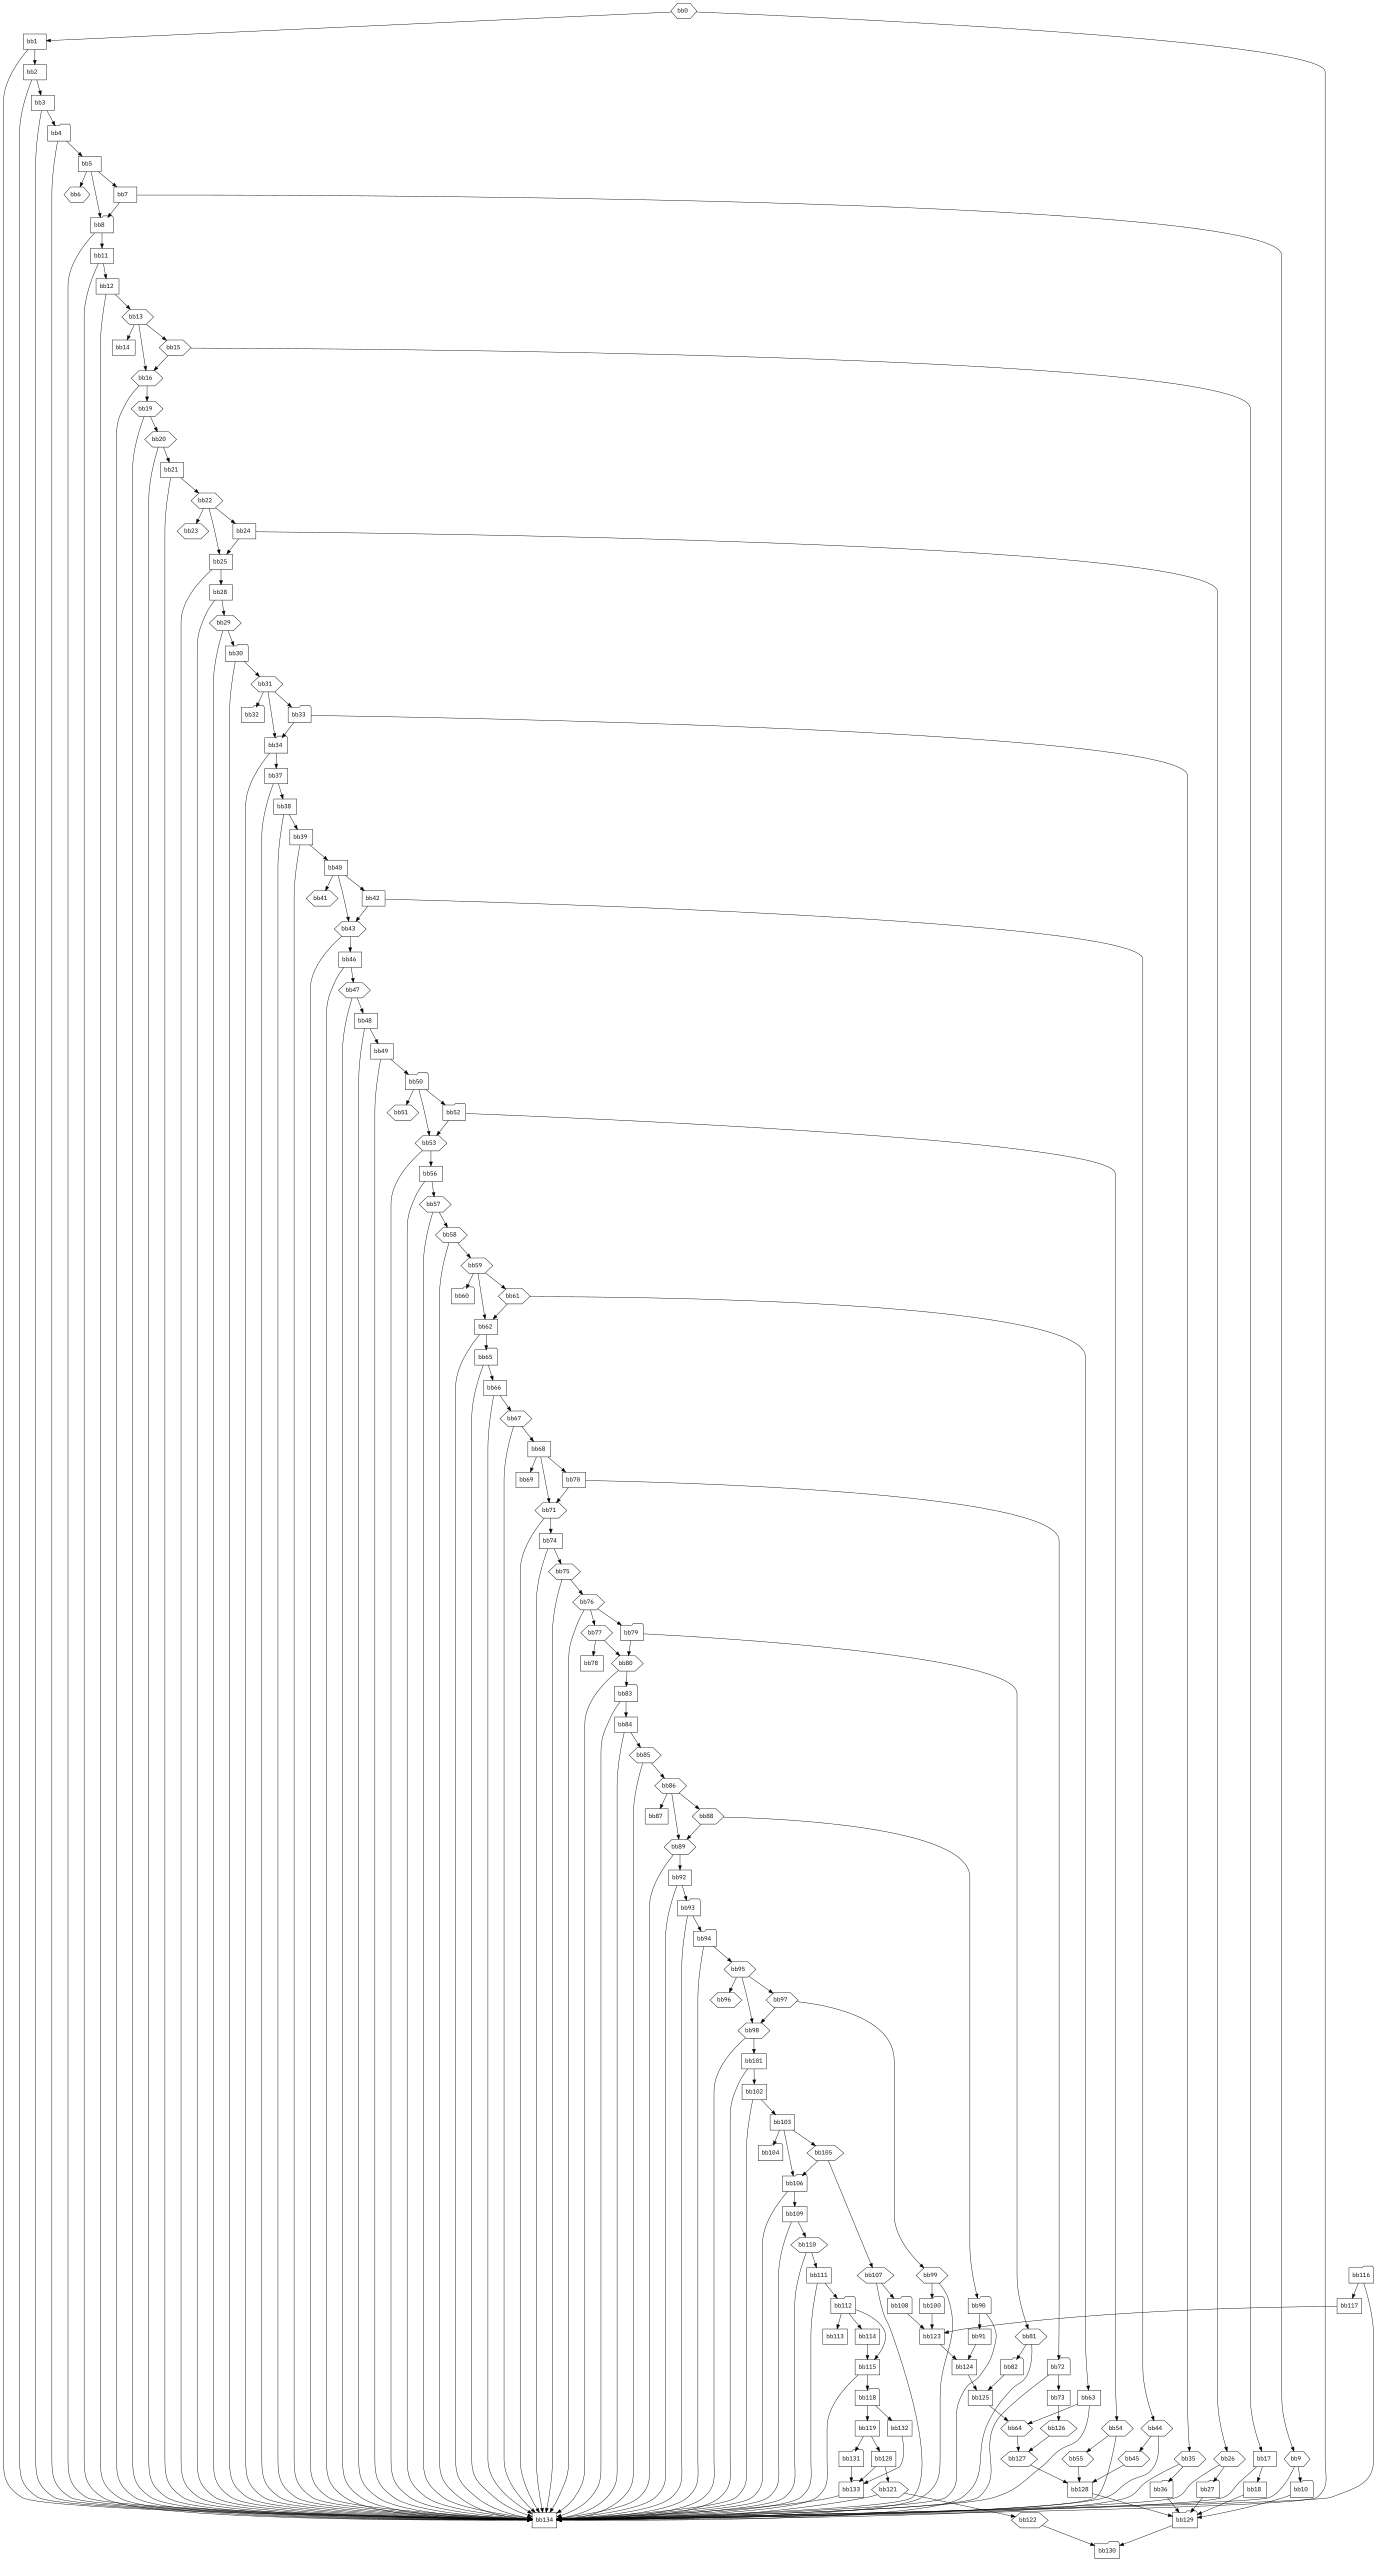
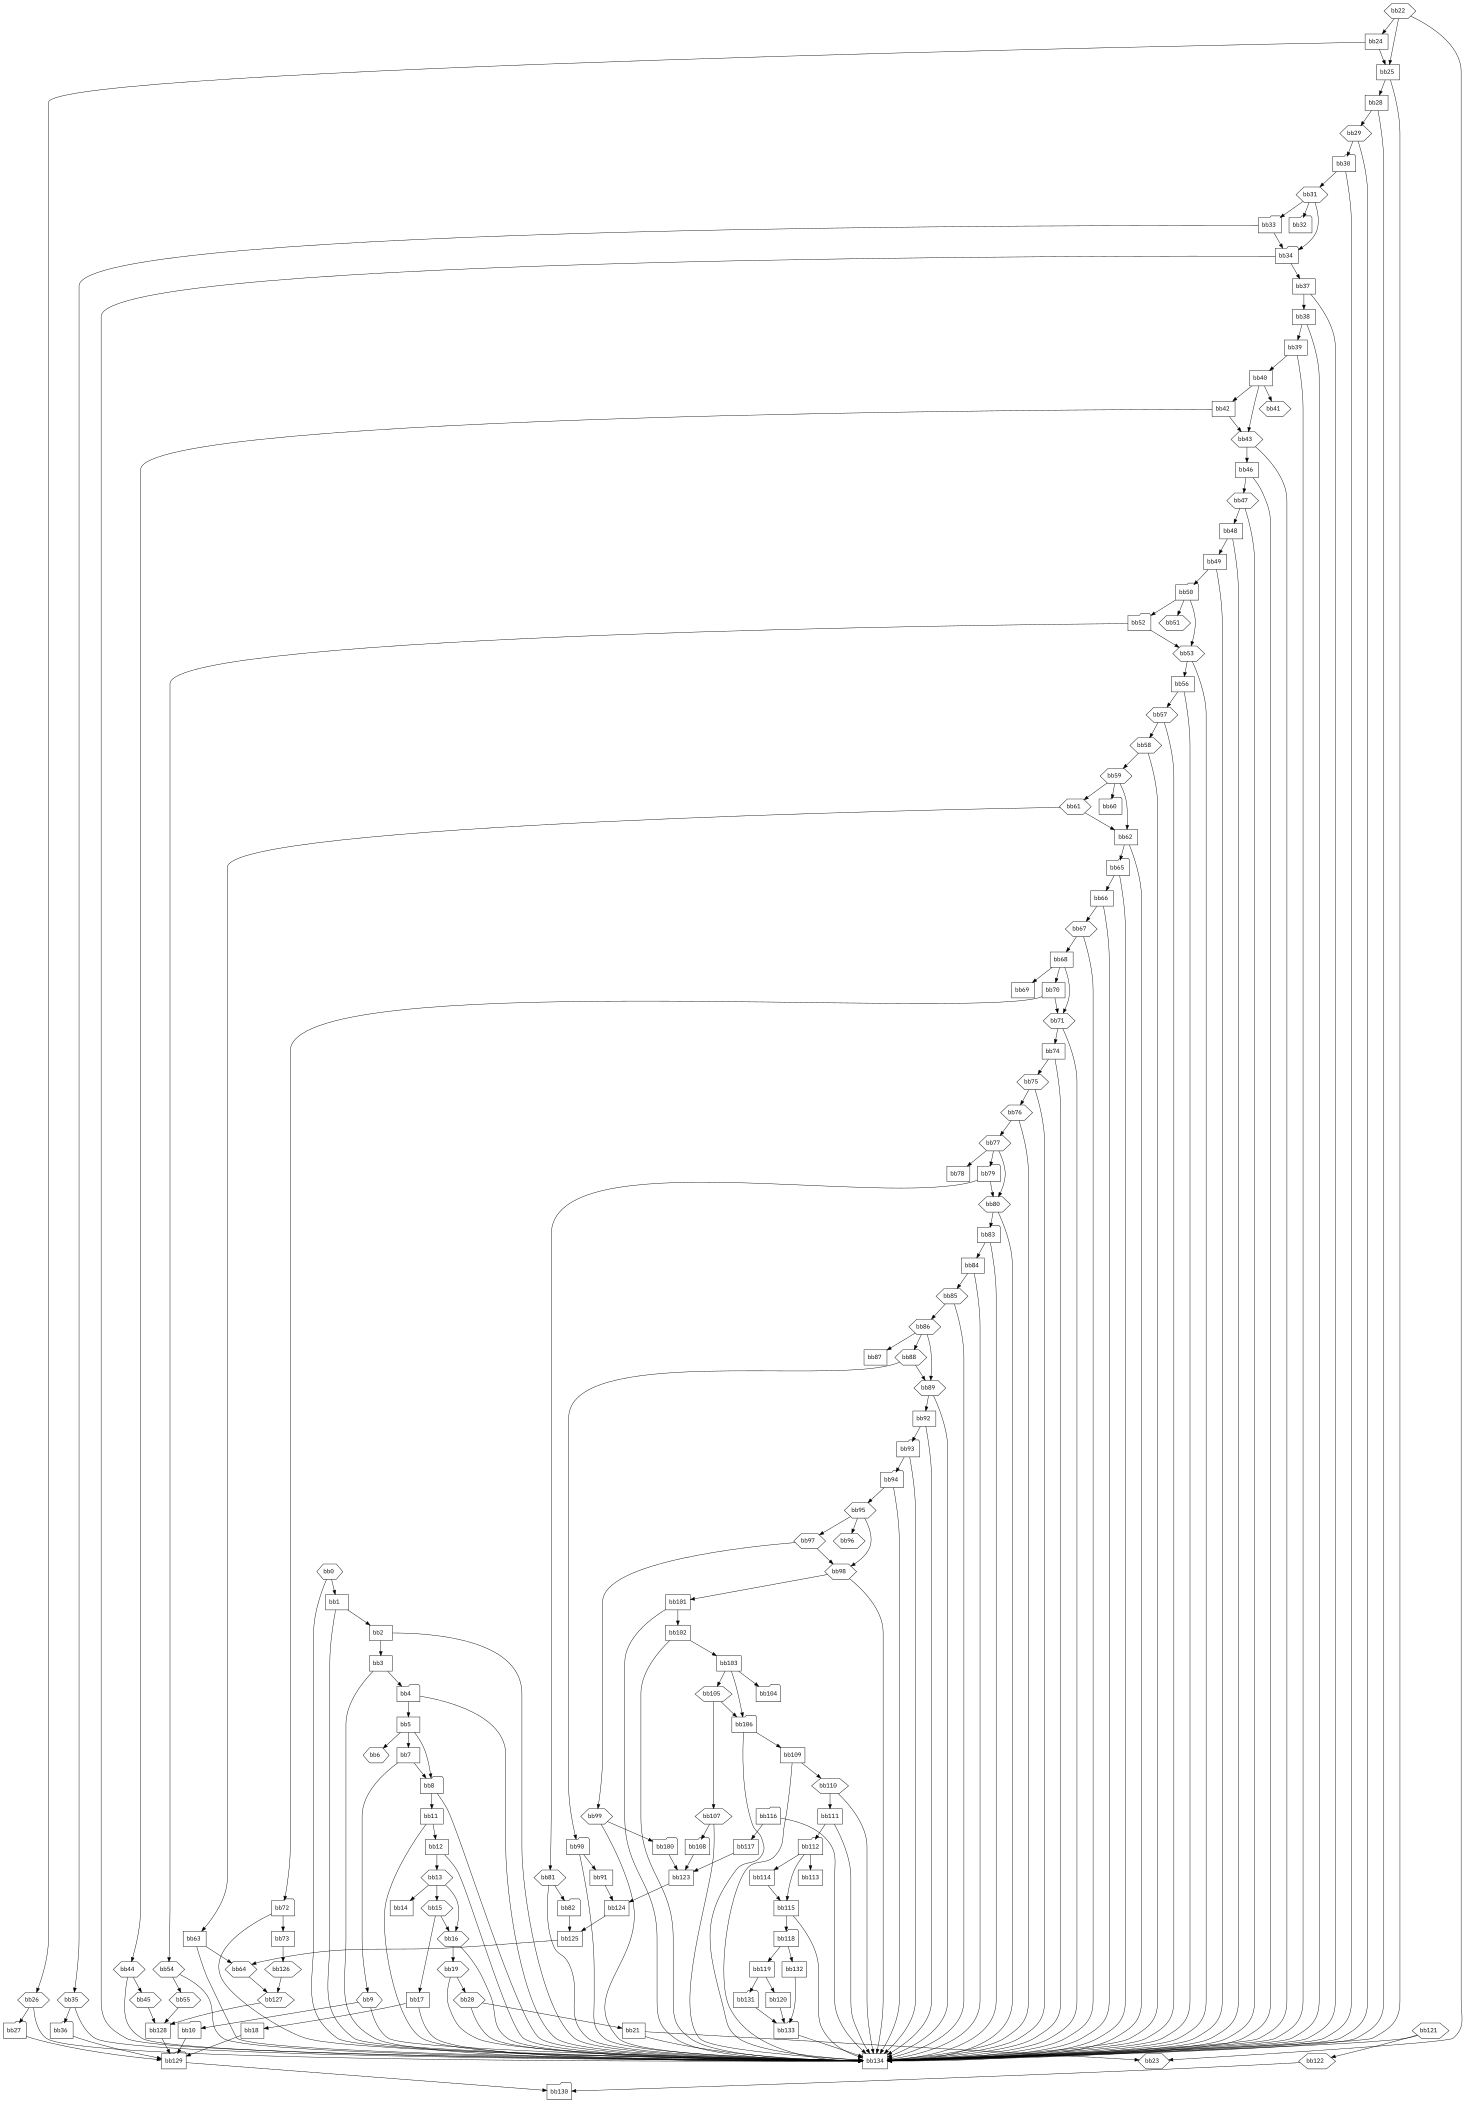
(188, 484) -> (841, 2043)
(608, 1616) -> (992, 1156)
(886, 2471) -> none
